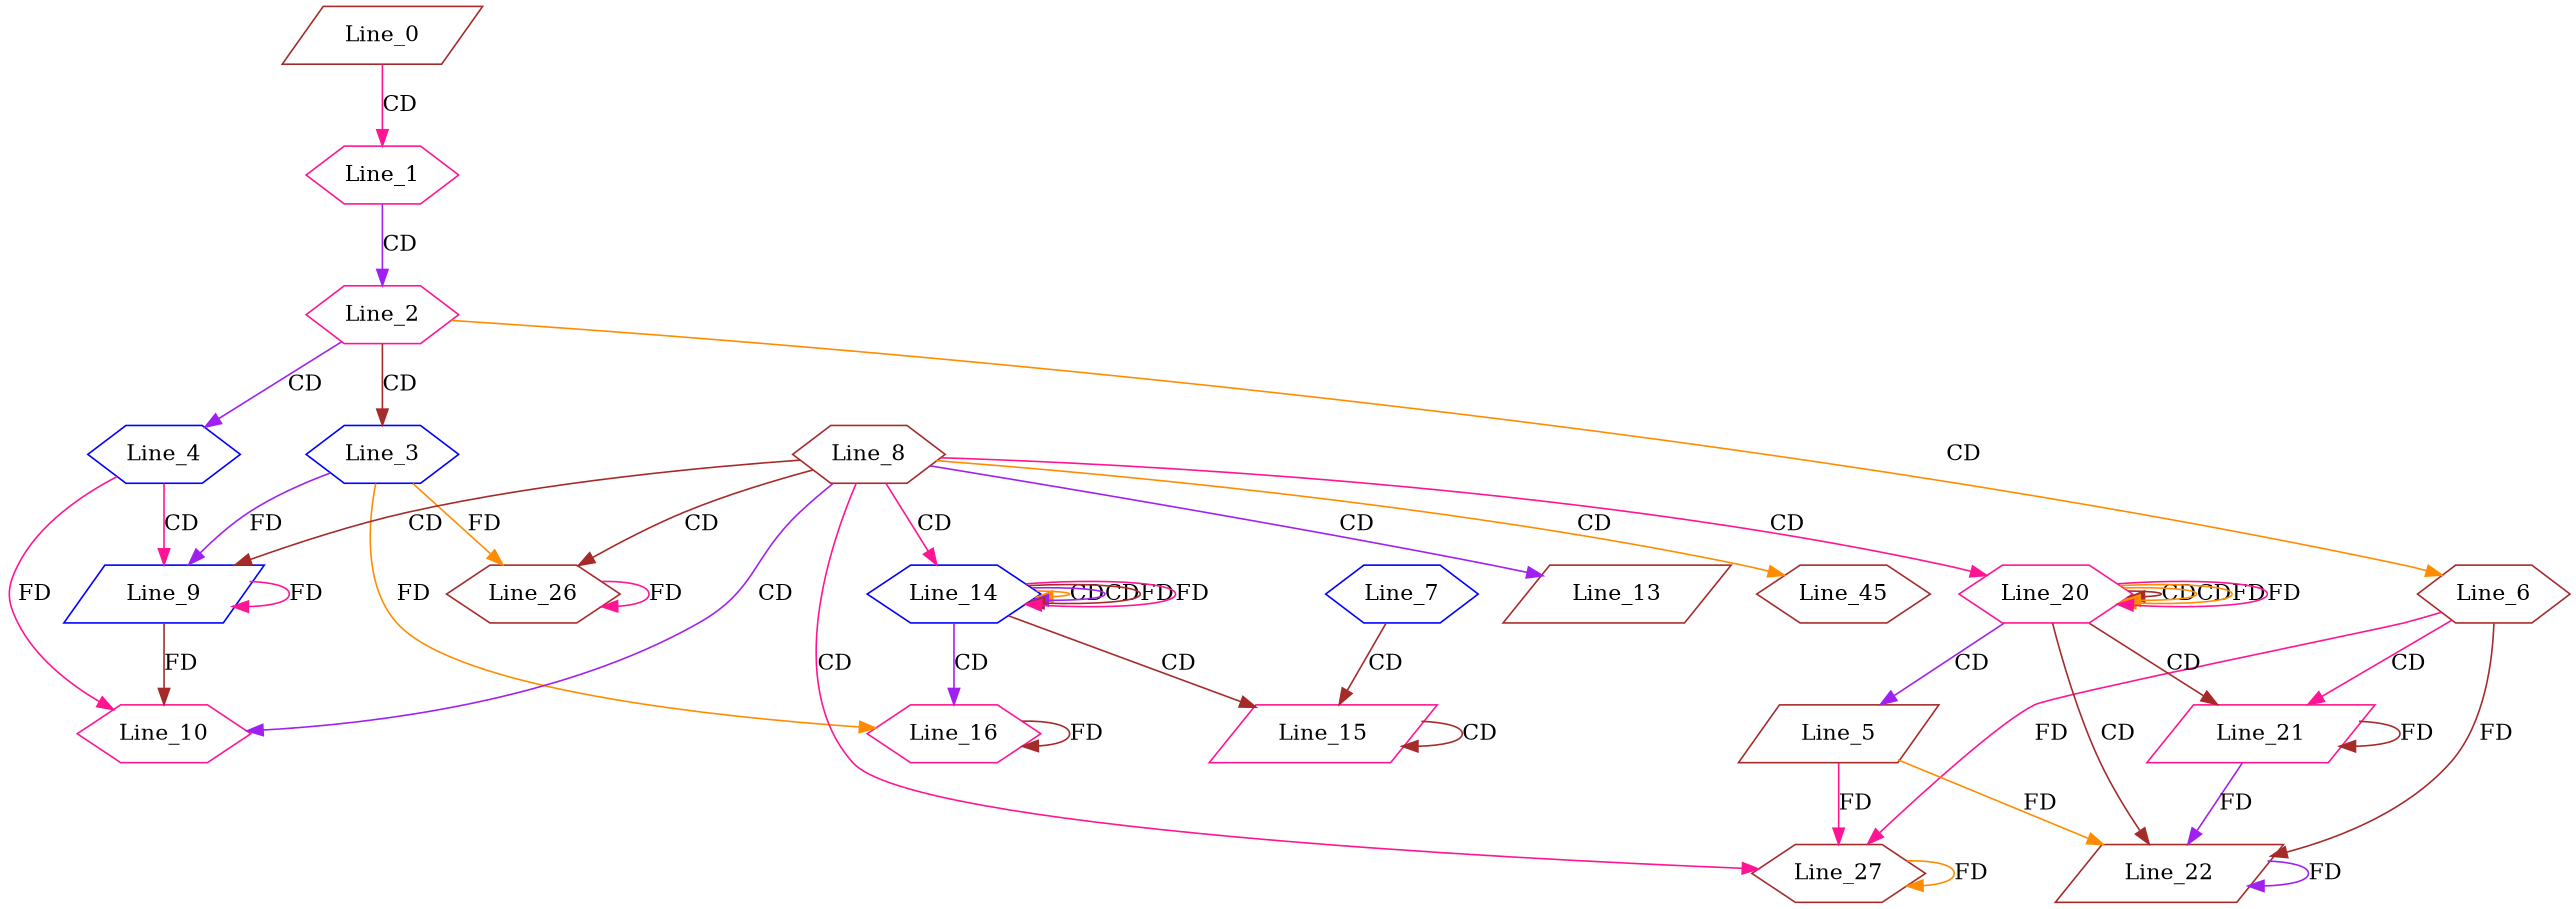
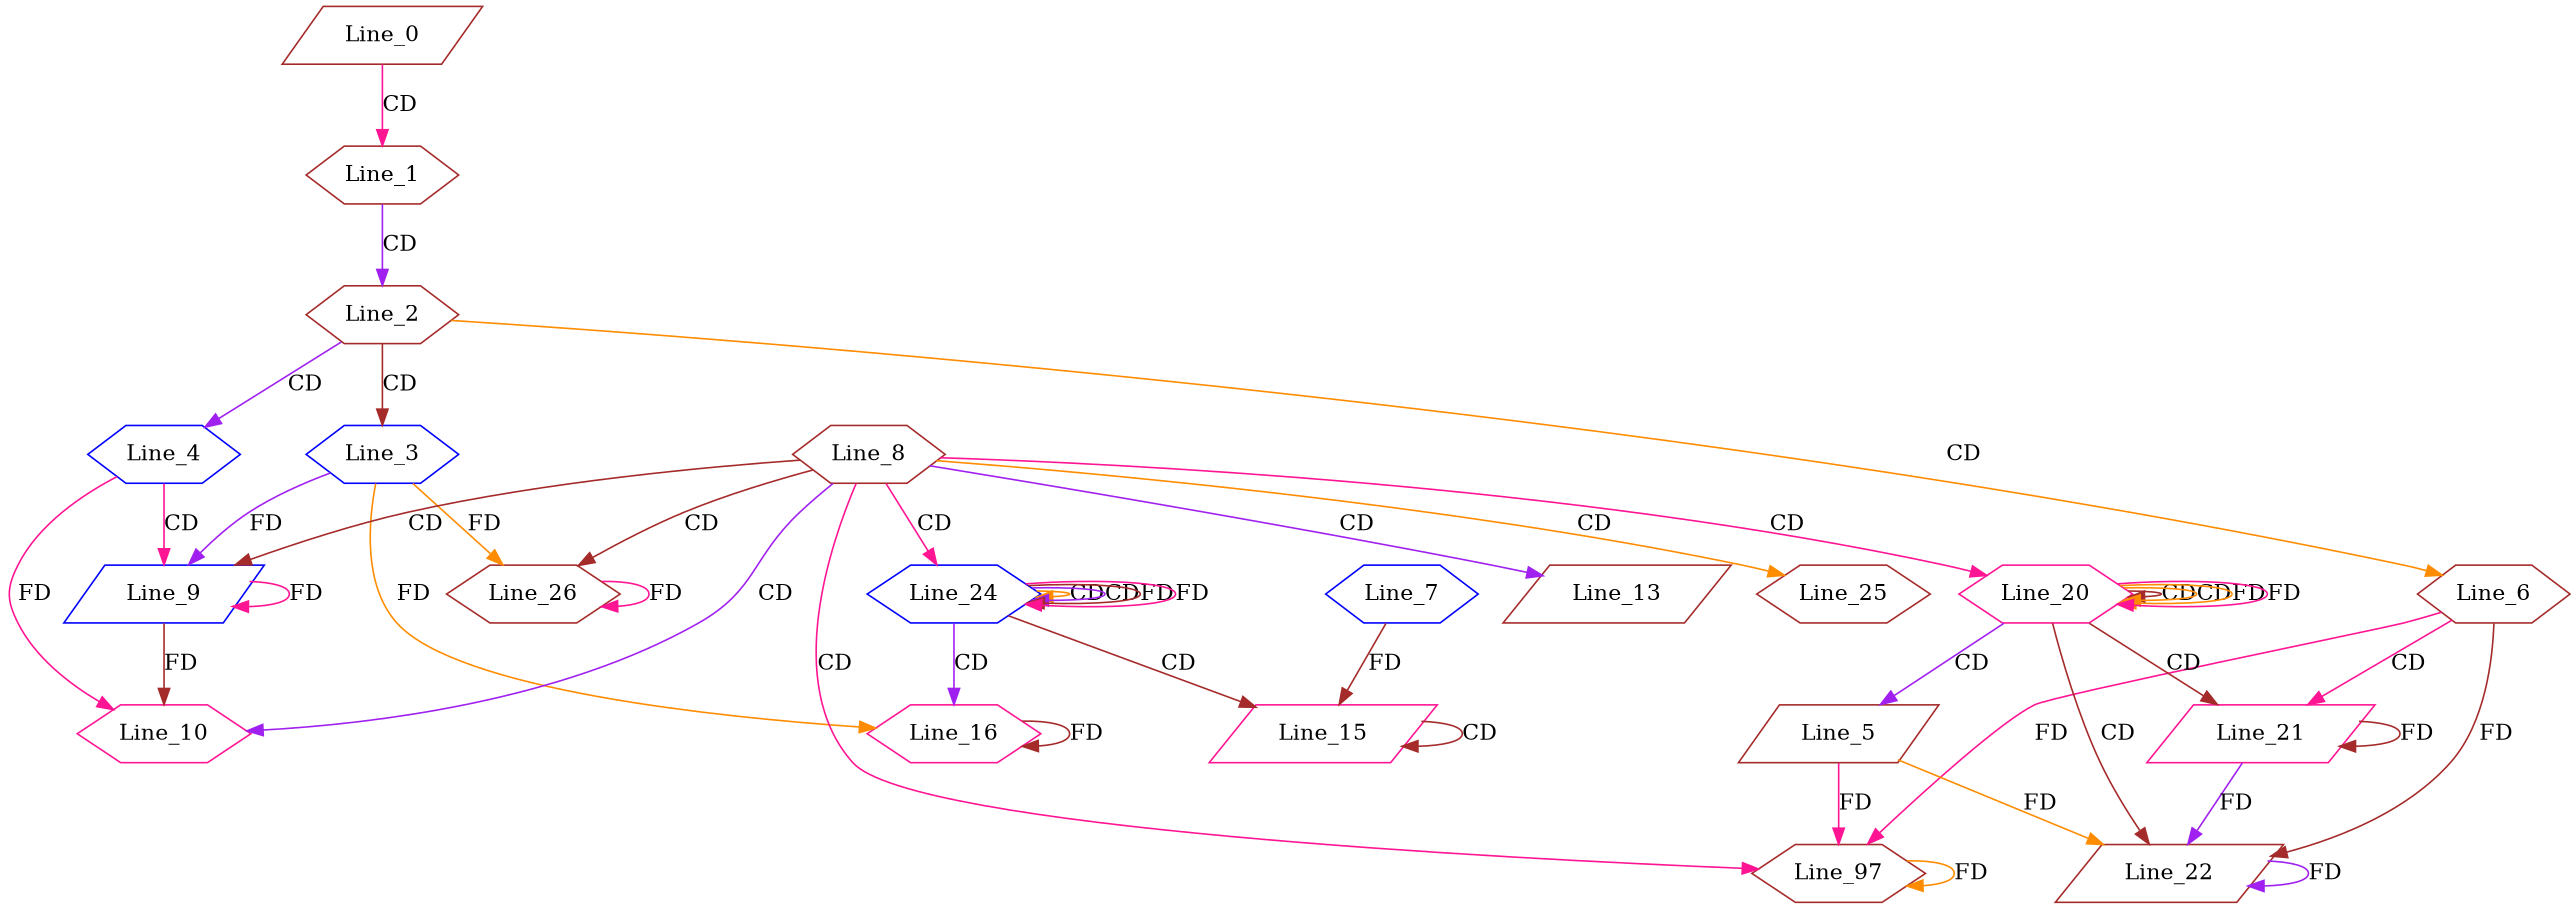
(382, 175) -> (382, 175)
(382, 315) -> (382, 315)
(954, 594) -> (954, 594)
(1843, 594) -> (1843, 594)
(1386, 664) -> (1386, 664)
(1839, 873) -> (1839, 873)
